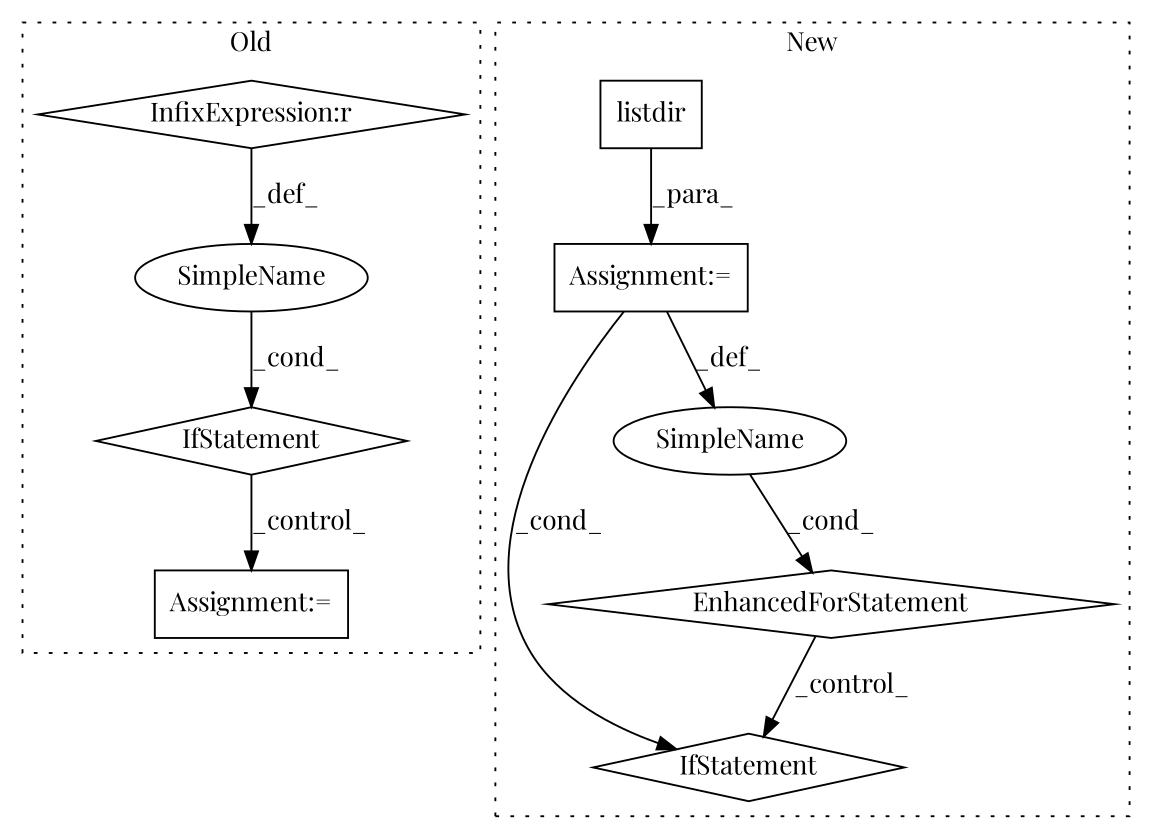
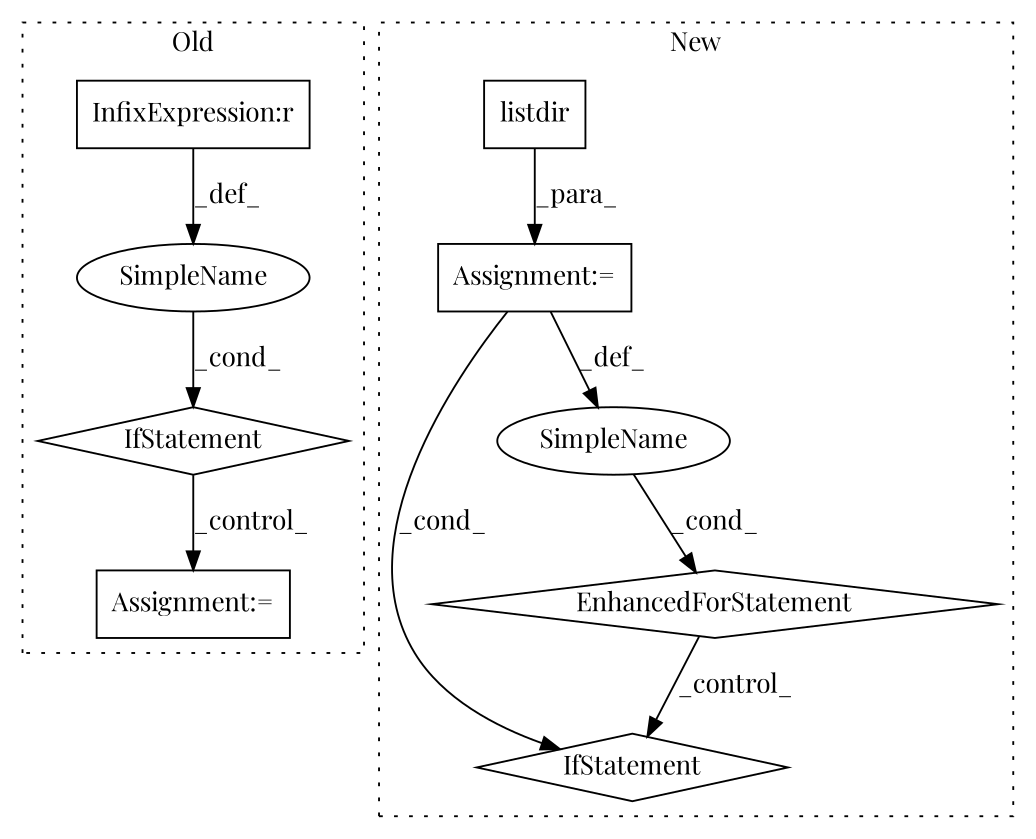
(251, 114) -> (193, 114)
